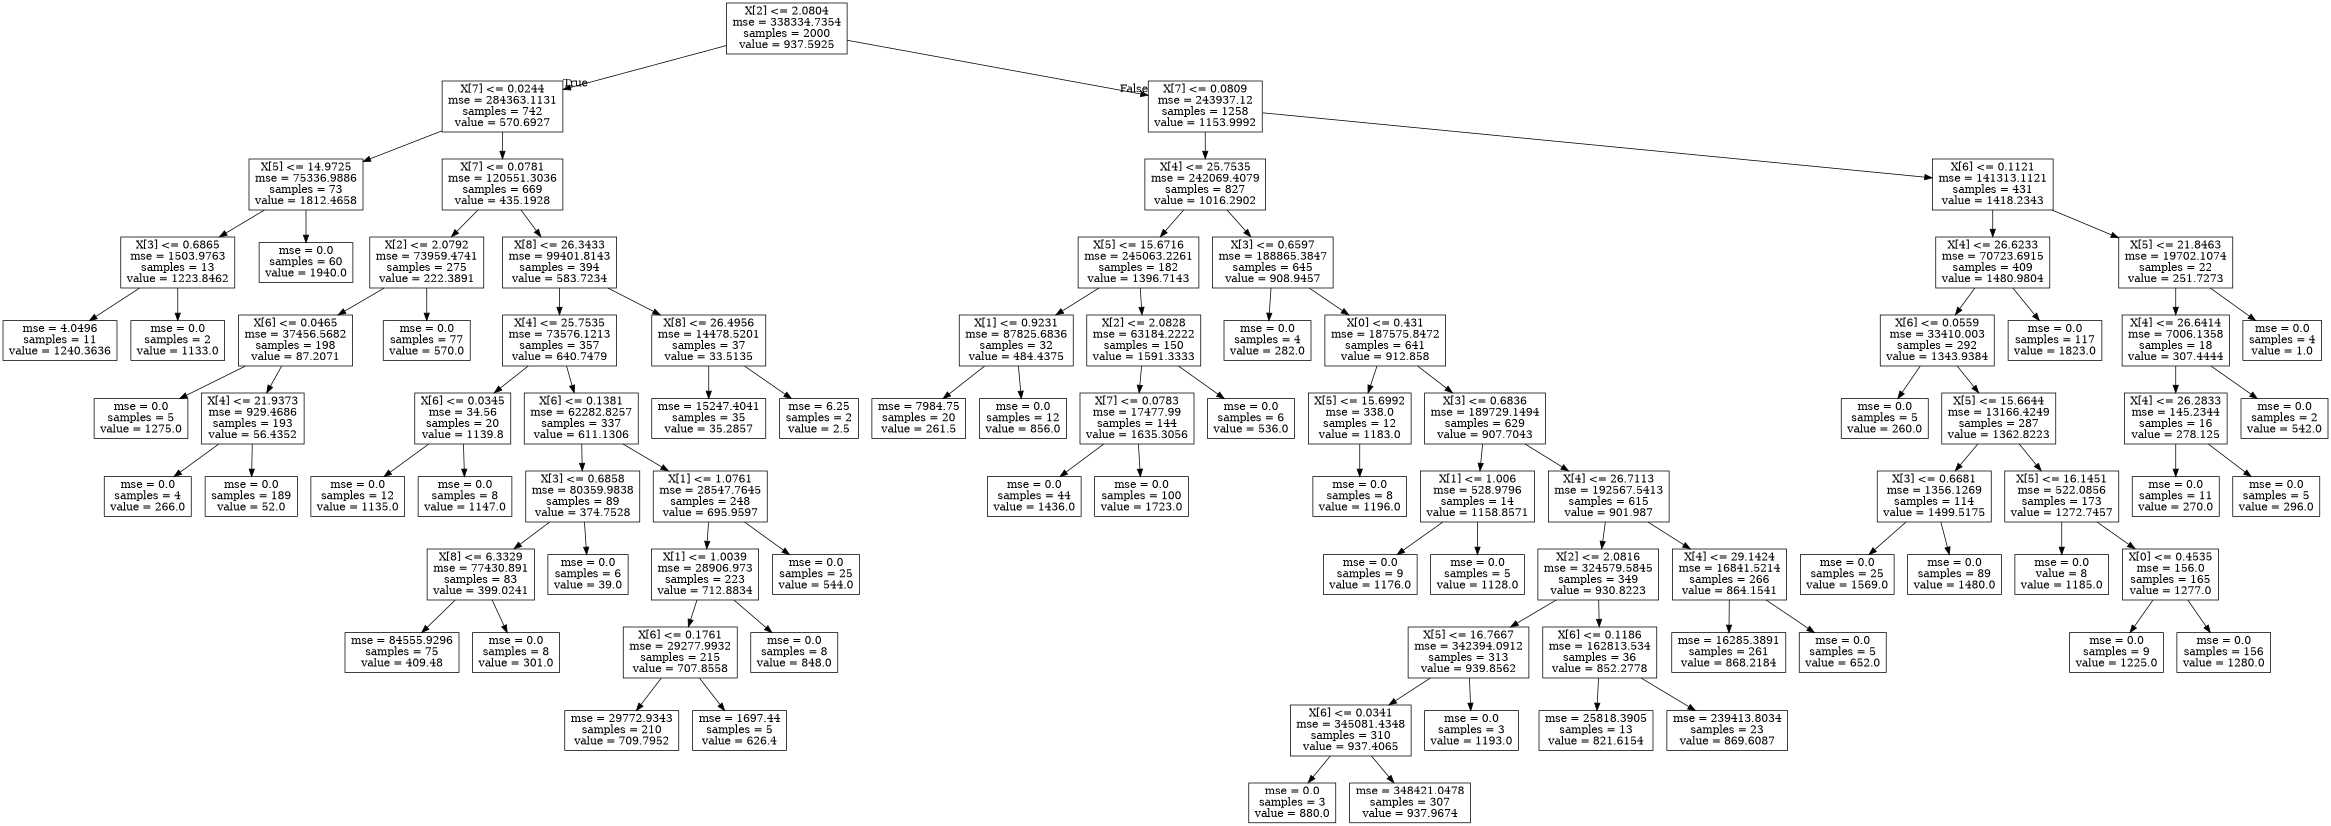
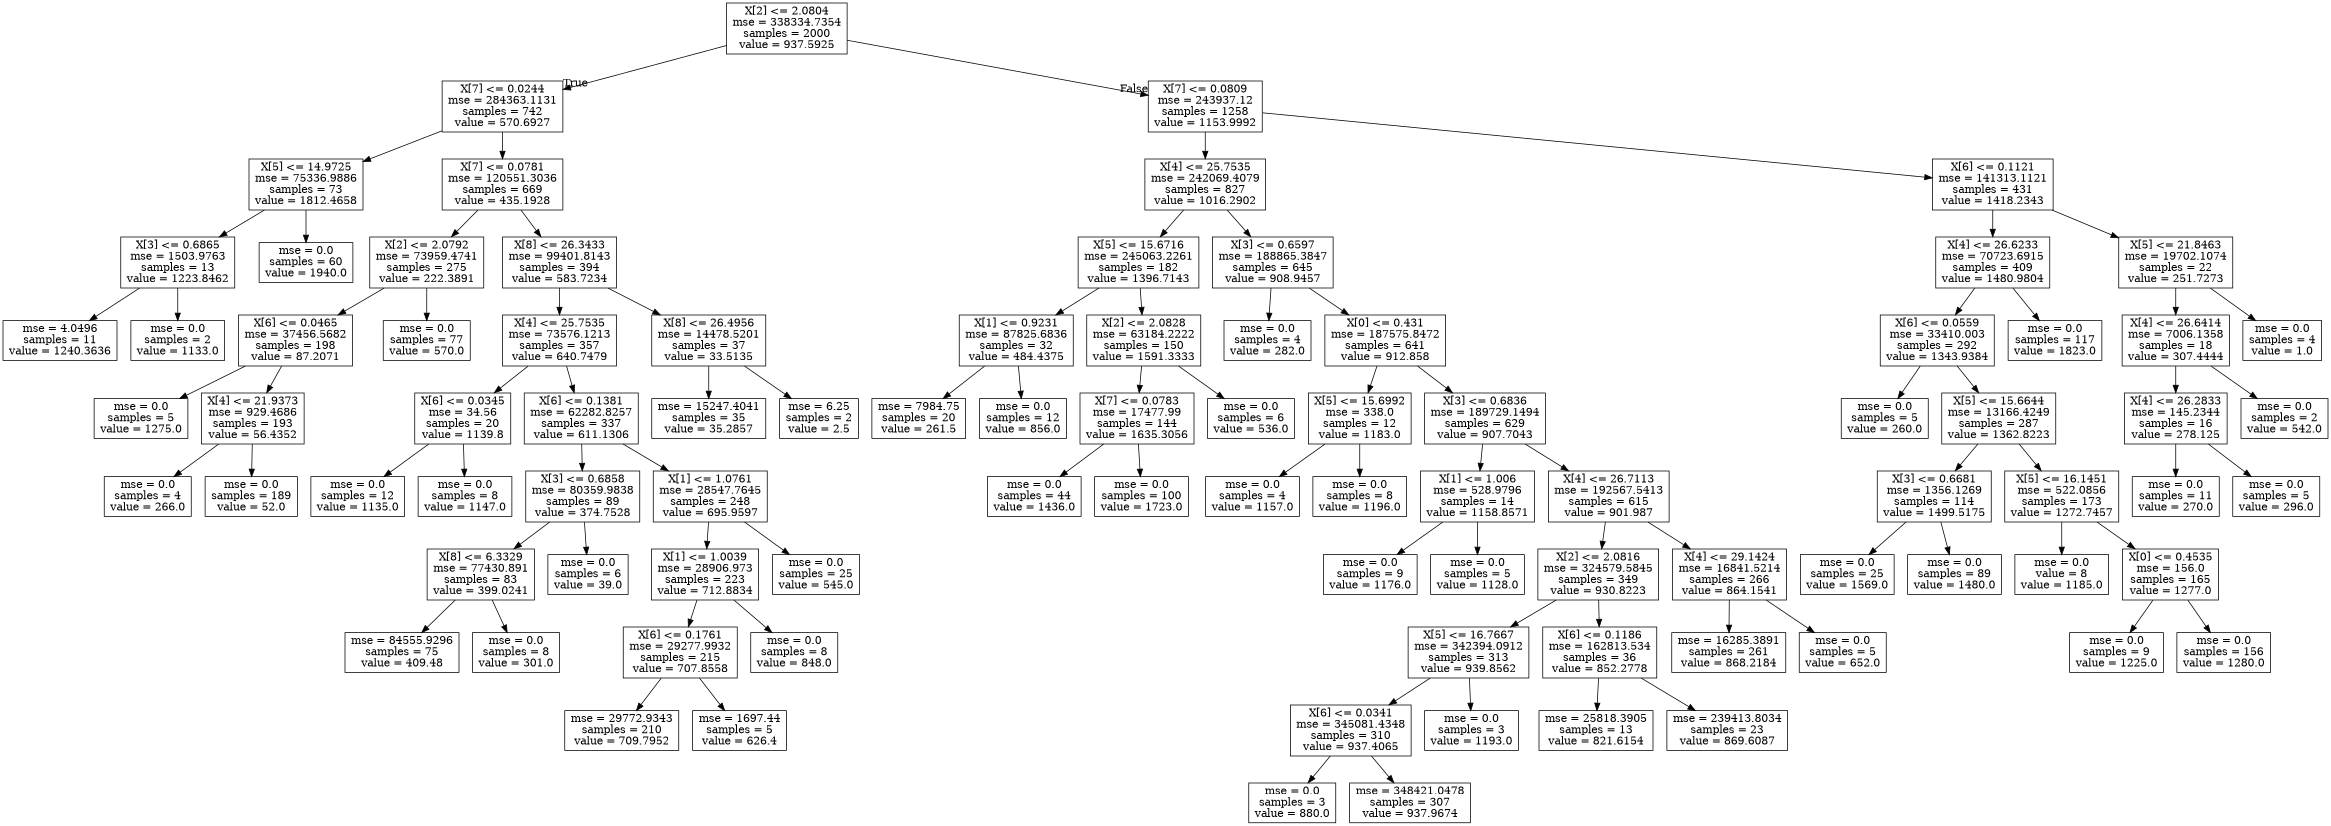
none -> (1252, 496)
(816, 574) -> (816, 574)
